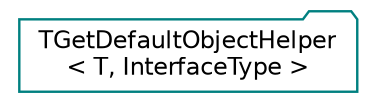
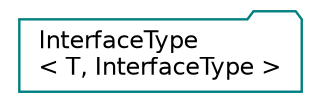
(188, 56) -> (161, 56)
